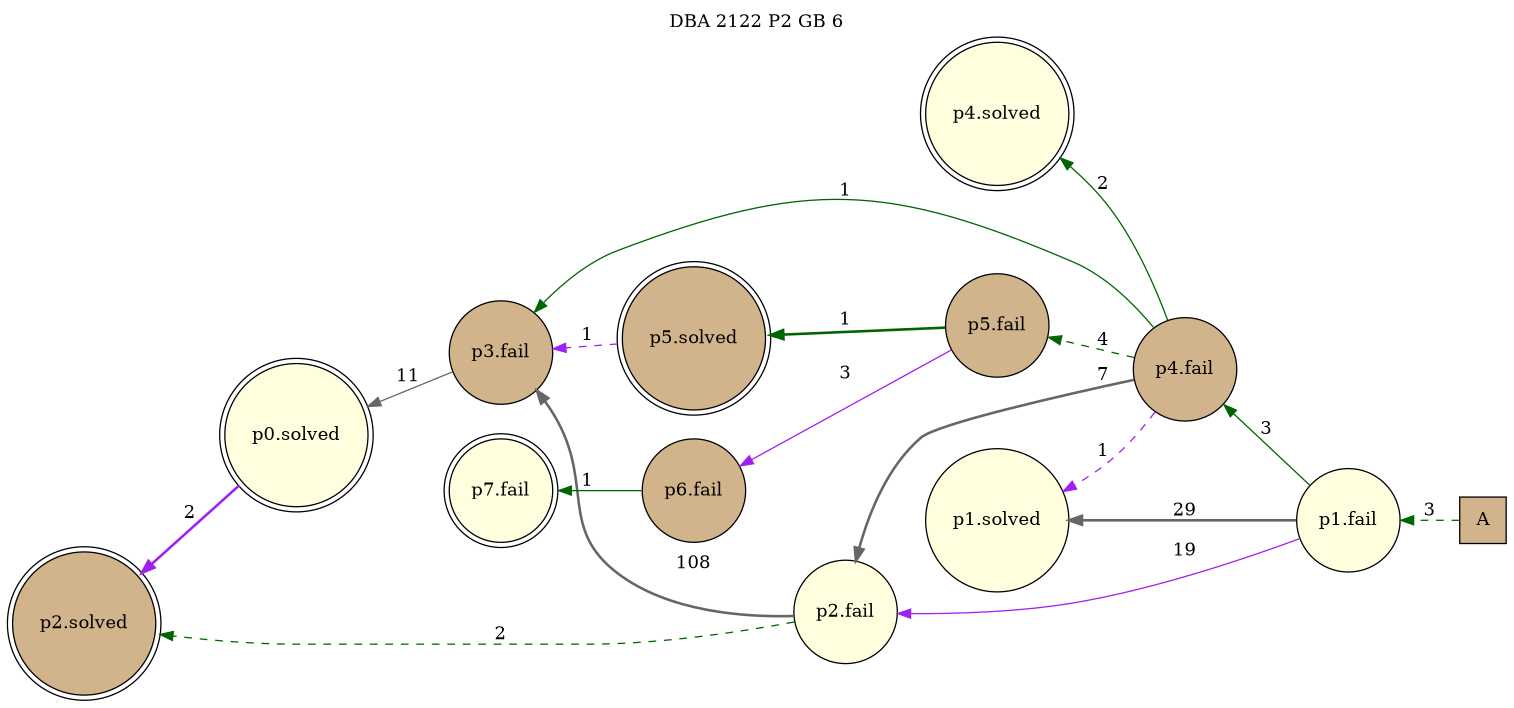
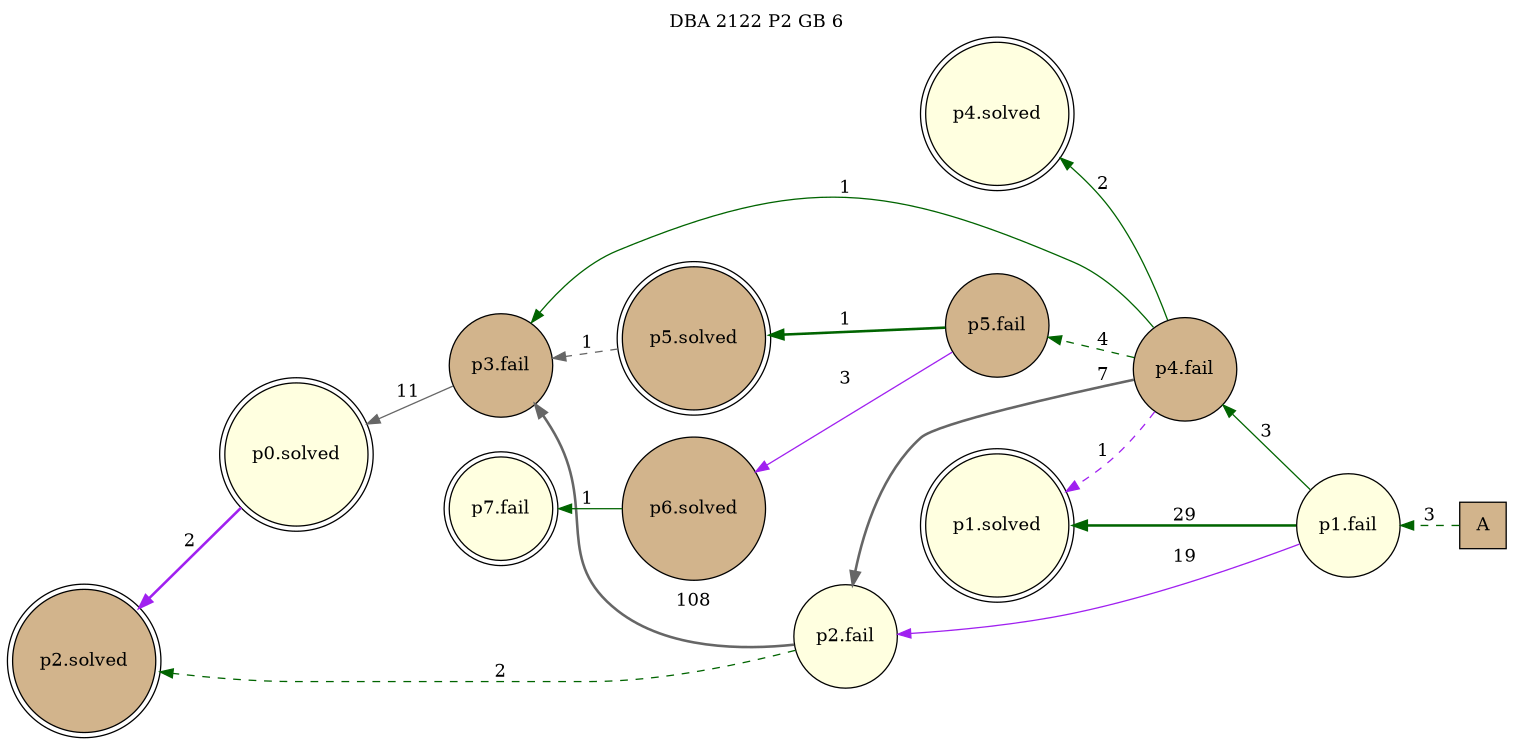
(592, 346) -> (592, 353)
(694, 491) -> (694, 509)
(997, 520) -> (997, 525)
(1189, 520) -> (1191, 525)
